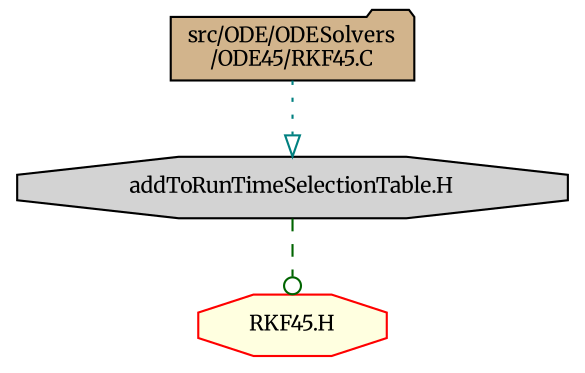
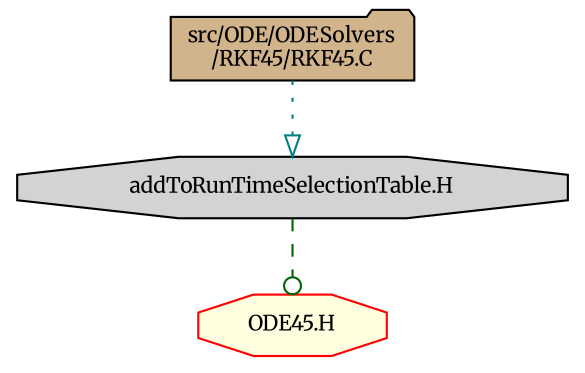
(293, 49) -> (293, 49)
(293, 325) -> (293, 325)
